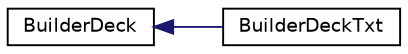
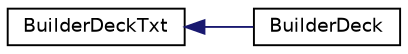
(198, 27) -> (229, 27)
